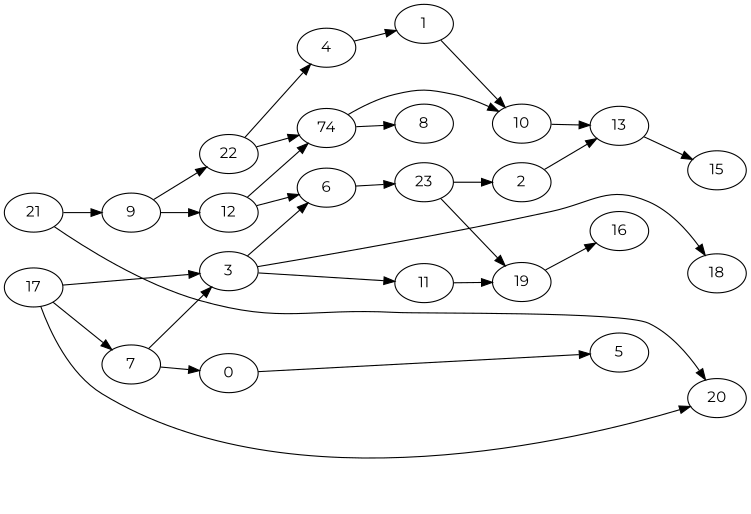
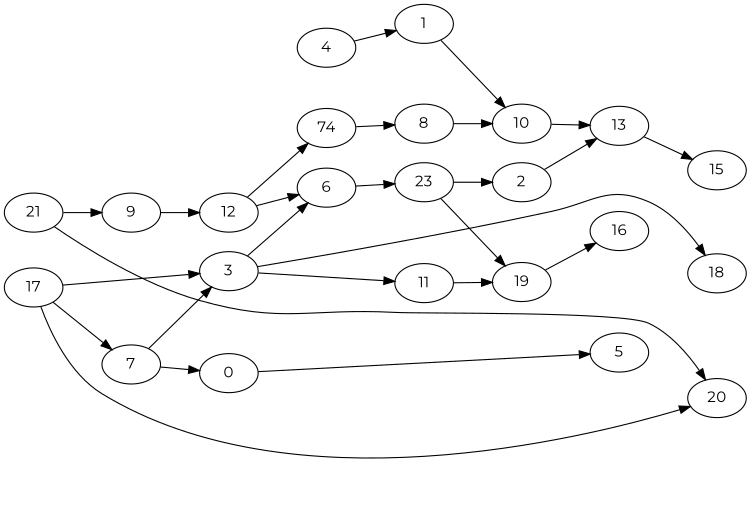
(417, 90) -> (468, 124)
(229, 154) -> none
